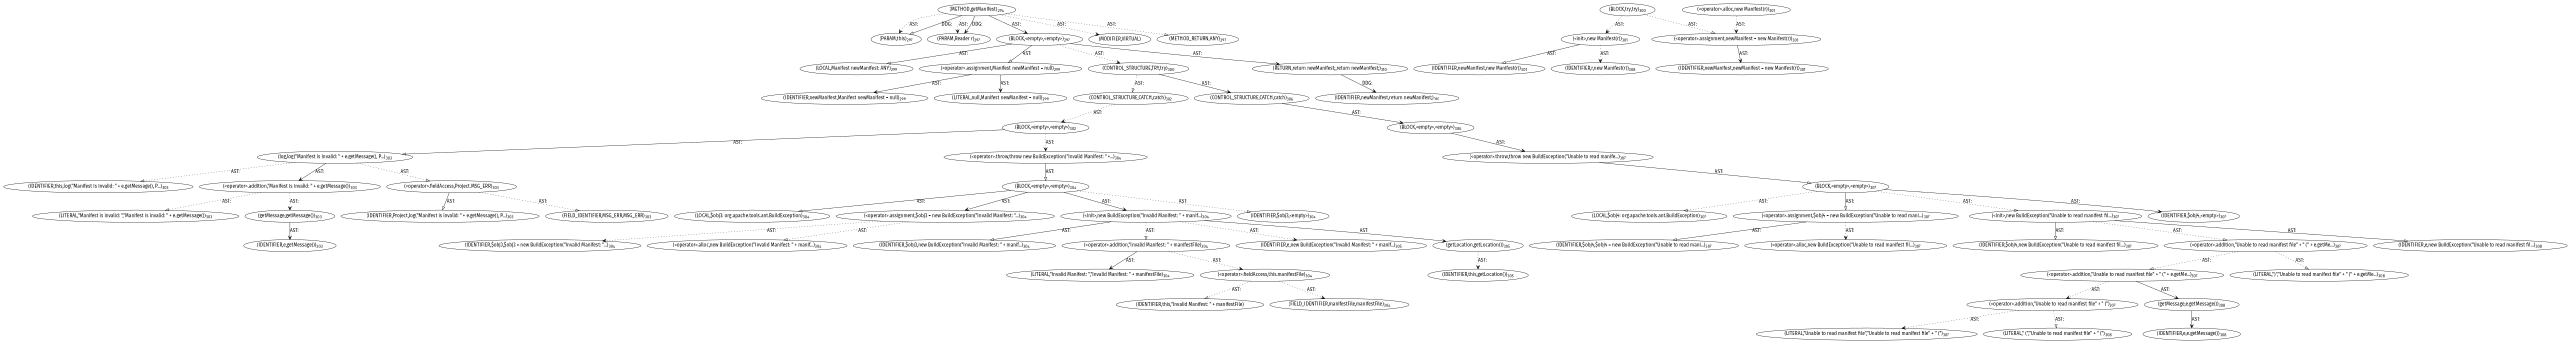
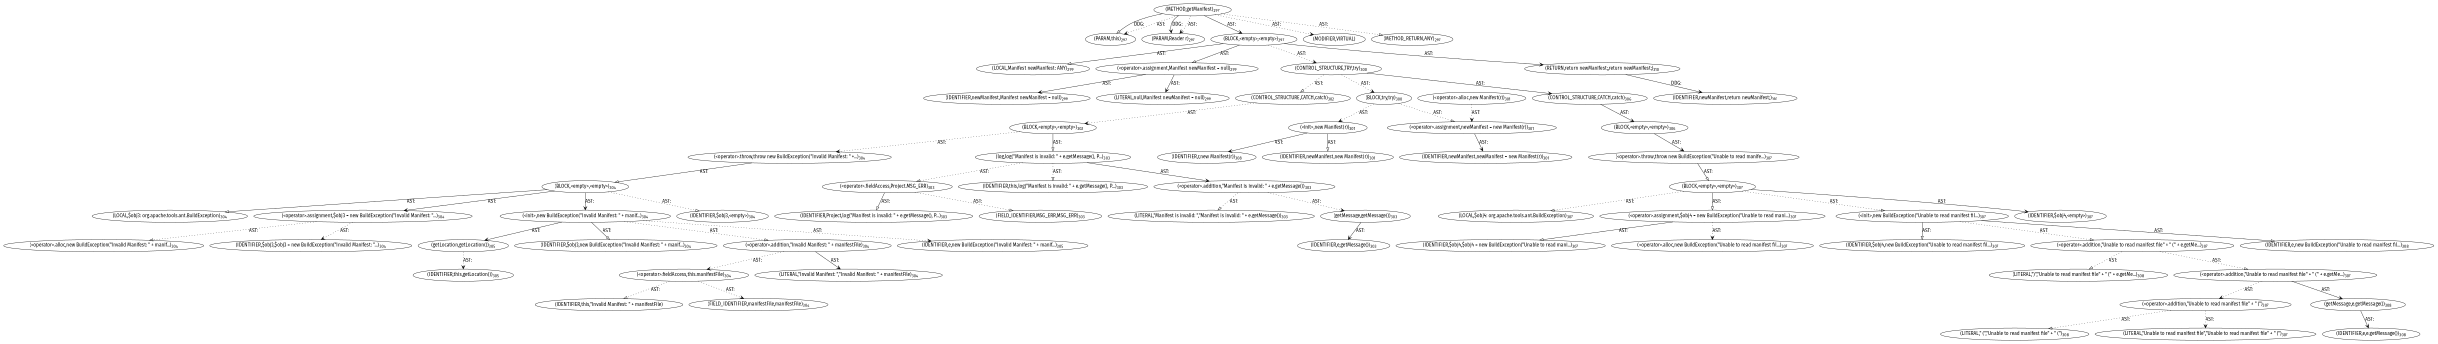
(1001, 9) -> (1217, 9)
(1600, 52) -> (1270, 142)
none -> (1356, 83)
